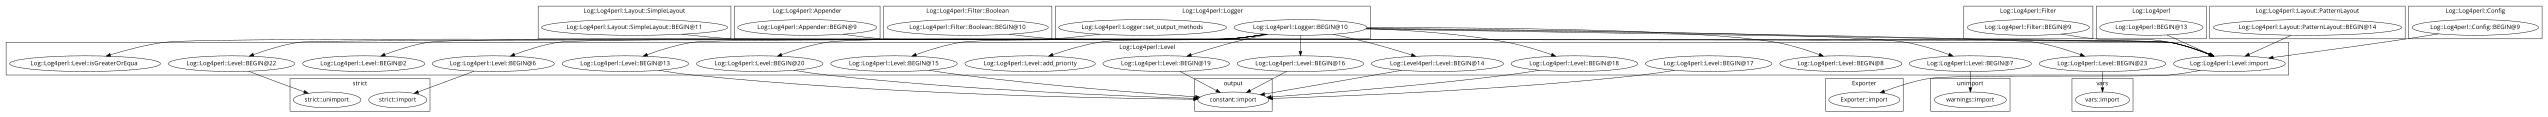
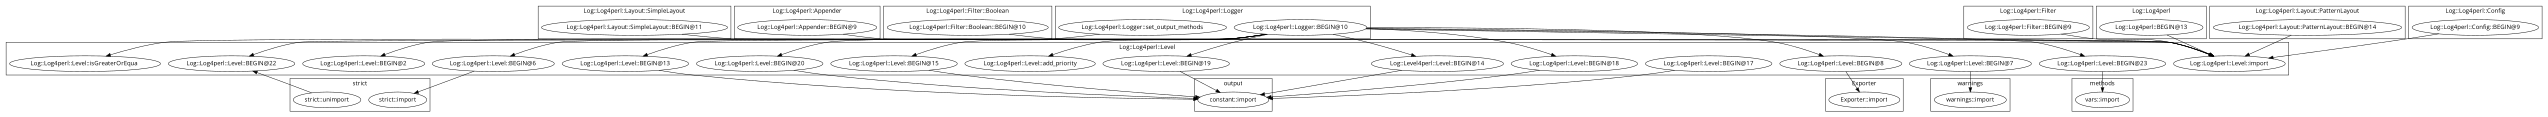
(1300, 64) -> none
(2042, 76) -> (1852, 81)
(276, 82) -> (284, 83)
(1970, 84) -> (1970, 84)
(2102, 84) -> (2102, 84)
